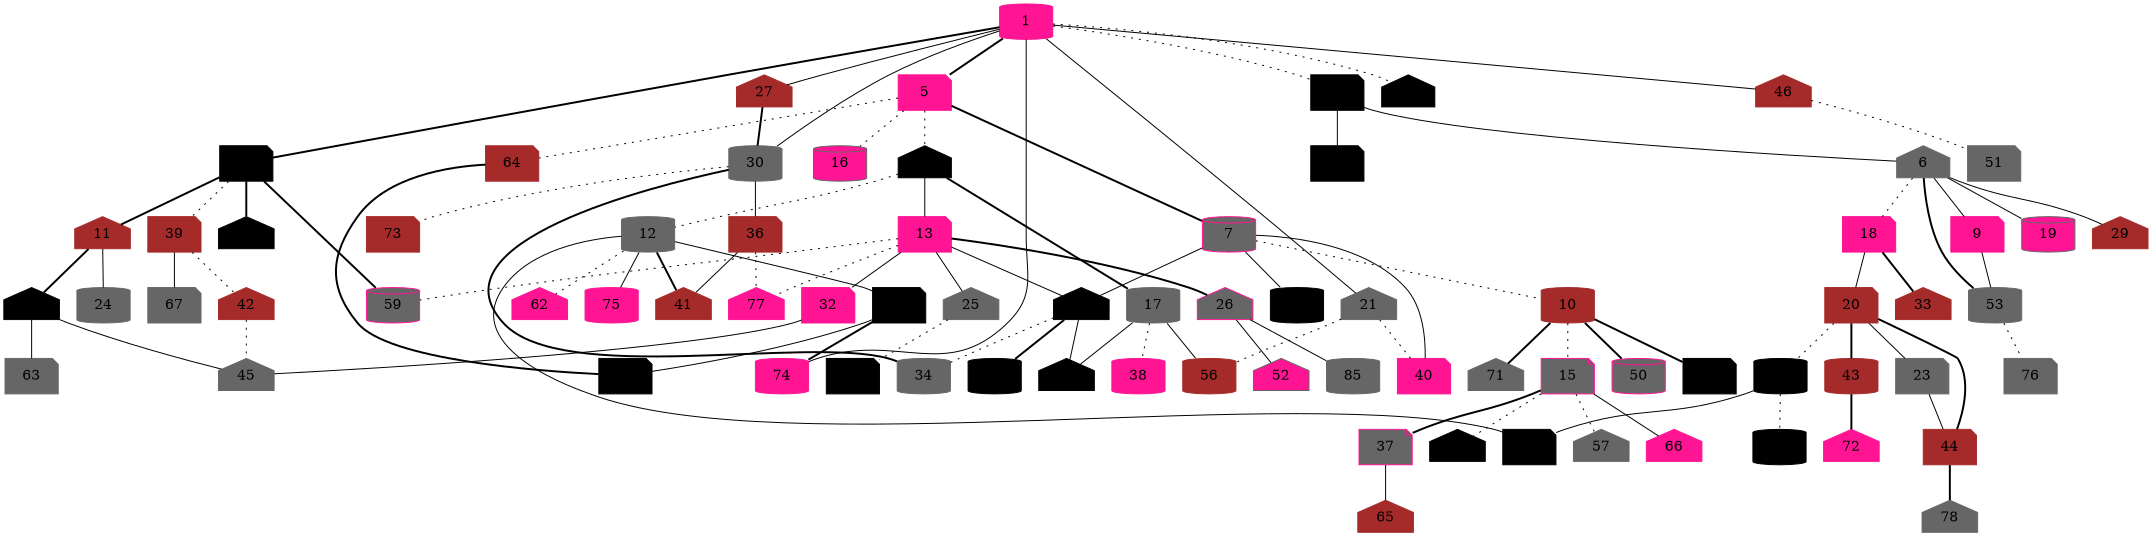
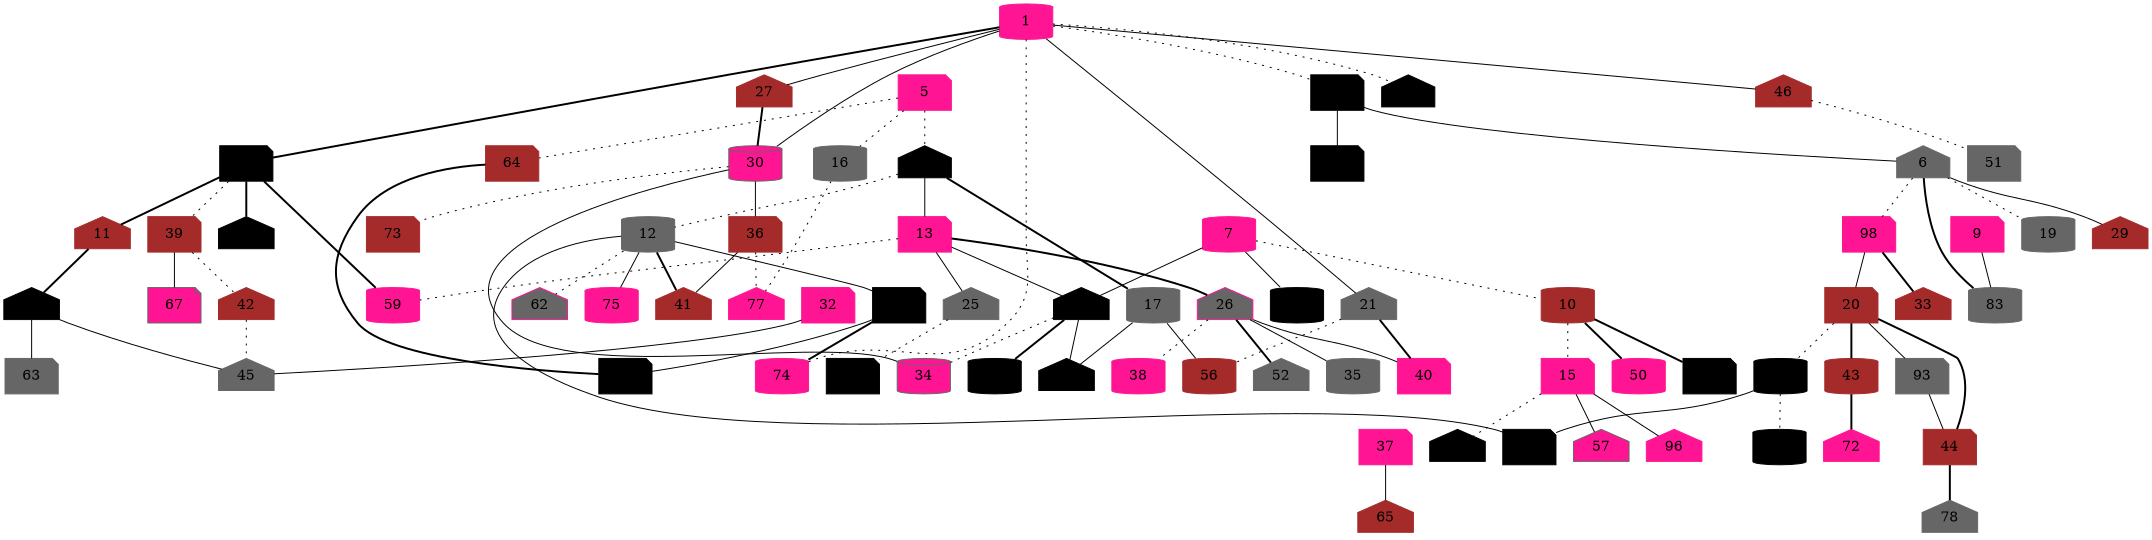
(976, 57) -> none
(755, 163) -> (755, 163)
(840, 163) -> (840, 163)
(1077, 163) -> none
(1949, 197) -> none
(1985, 198) -> (1985, 198)
(1229, 234) -> (1229, 234)
(1869, 234) -> (1869, 234)
(2048, 234) -> (2048, 234)
(1354, 254) -> (1325, 341)
(836, 270) -> (800, 237)
(877, 270) -> none
(1027, 288) -> (1027, 288)
(104, 305) -> none
(174, 305) -> (174, 305)
(393, 305) -> (393, 305)
(540, 305) -> (540, 305)
(1995, 305) -> (1995, 305)
(1395, 339) -> (1395, 339)
(1146, 341) -> (1187, 336)
(1254, 341) -> (1254, 341)
(540, 344) -> (540, 344)
(924, 376) -> (924, 376)
(1281, 376) -> (1281, 376)
(1353, 376) -> (1353, 376)
(1496, 376) -> none
(1568, 376) -> (1568, 376)
(1639, 376) -> (1639, 376)
(1922, 376) -> (1922, 376)
(2031, 376) -> none
(1477, 412) -> none
(1585, 413) -> (1585, 413)
(1386, 447) -> (1386, 447)
(1601, 447) -> (1601, 447)
(1674, 447) -> (1674, 447)
